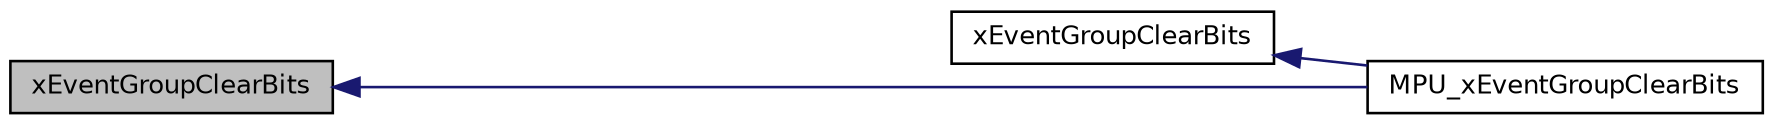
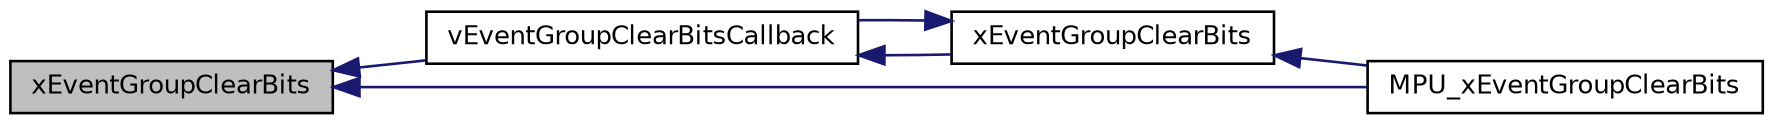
none -> (642, 38)
